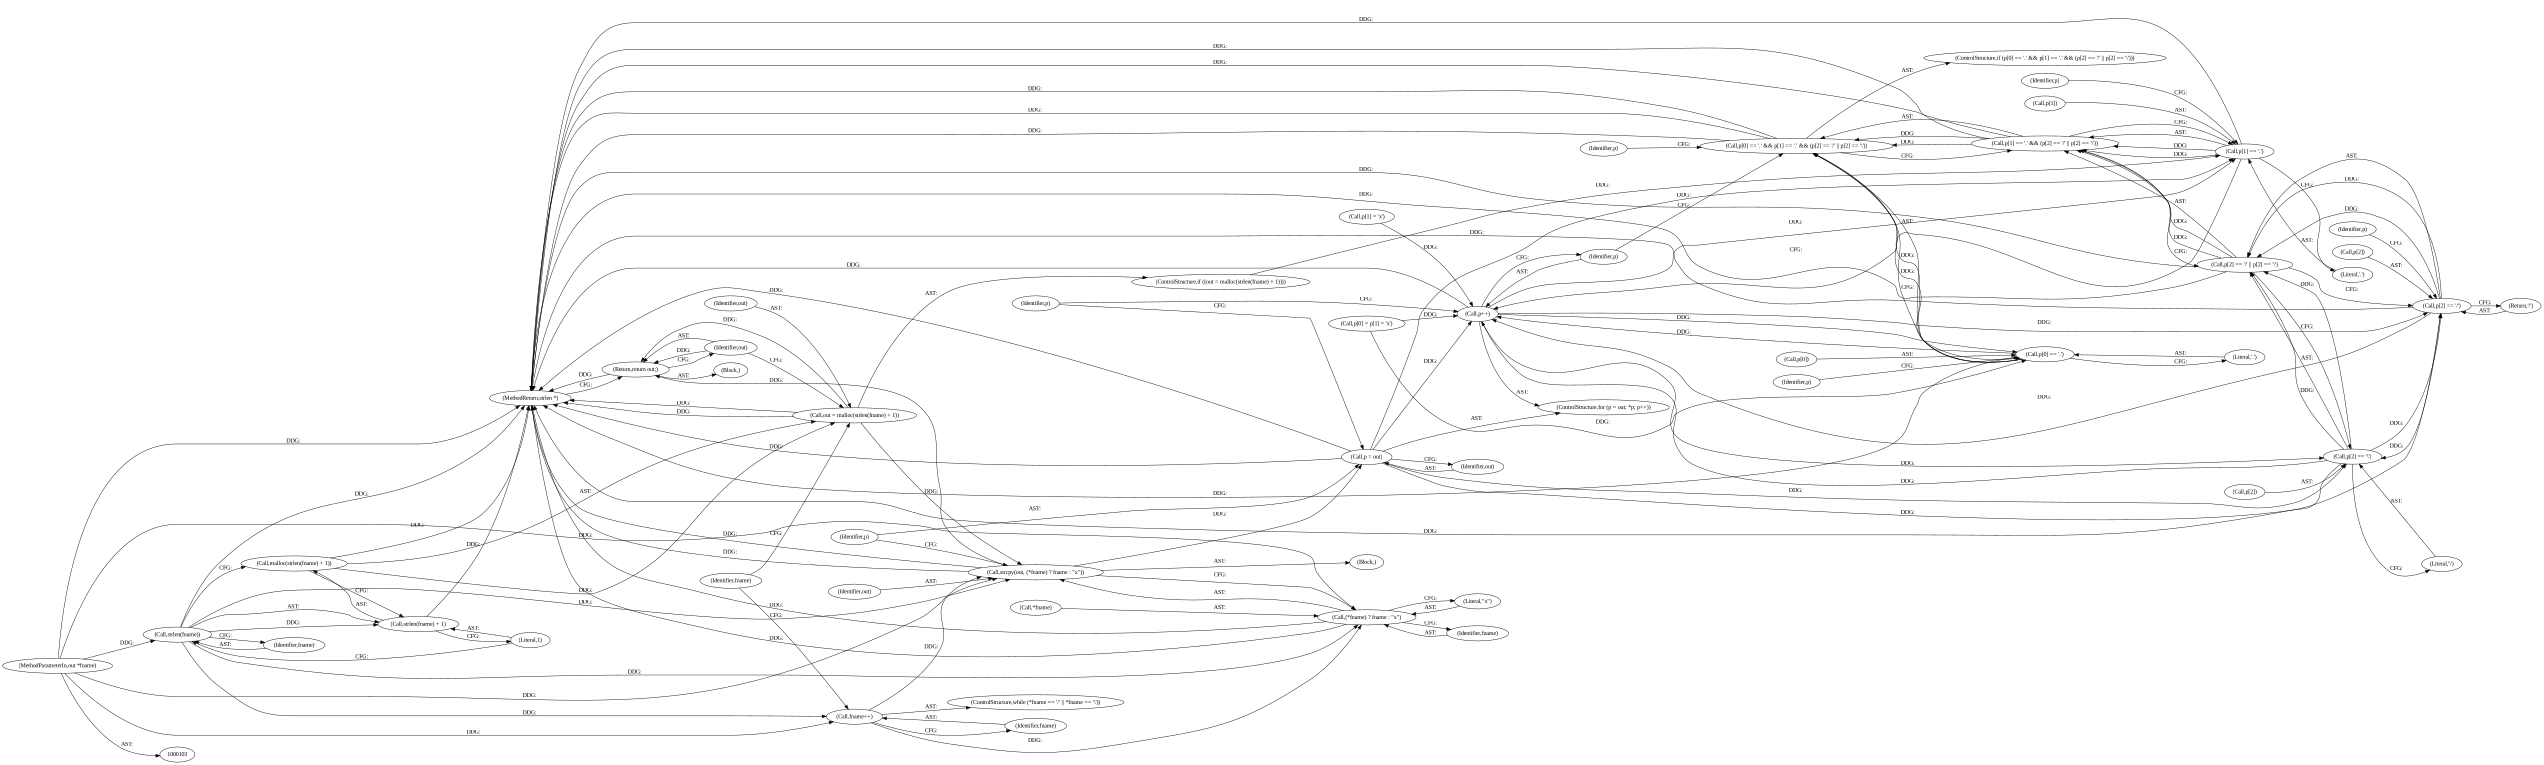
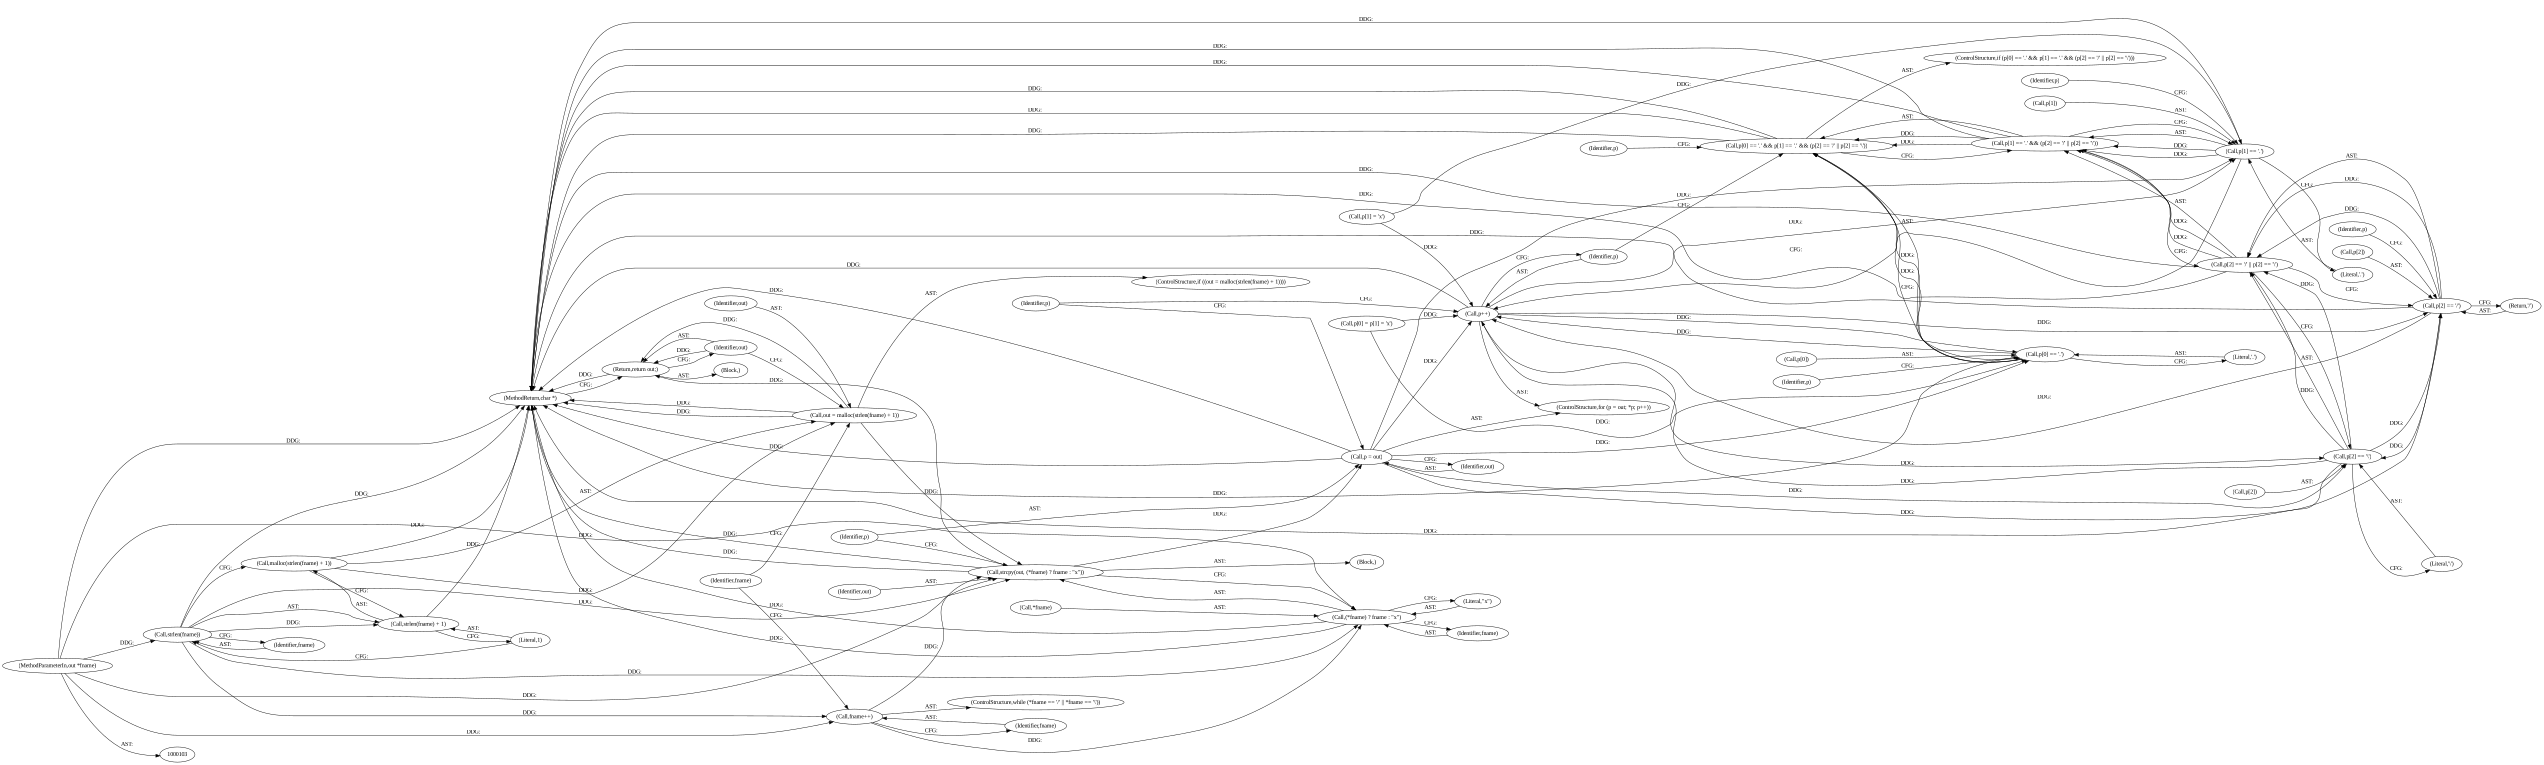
(1704, 185) -> (1824, 60)
(530, 398) -> (530, 398)
none -> (1713, 441)
